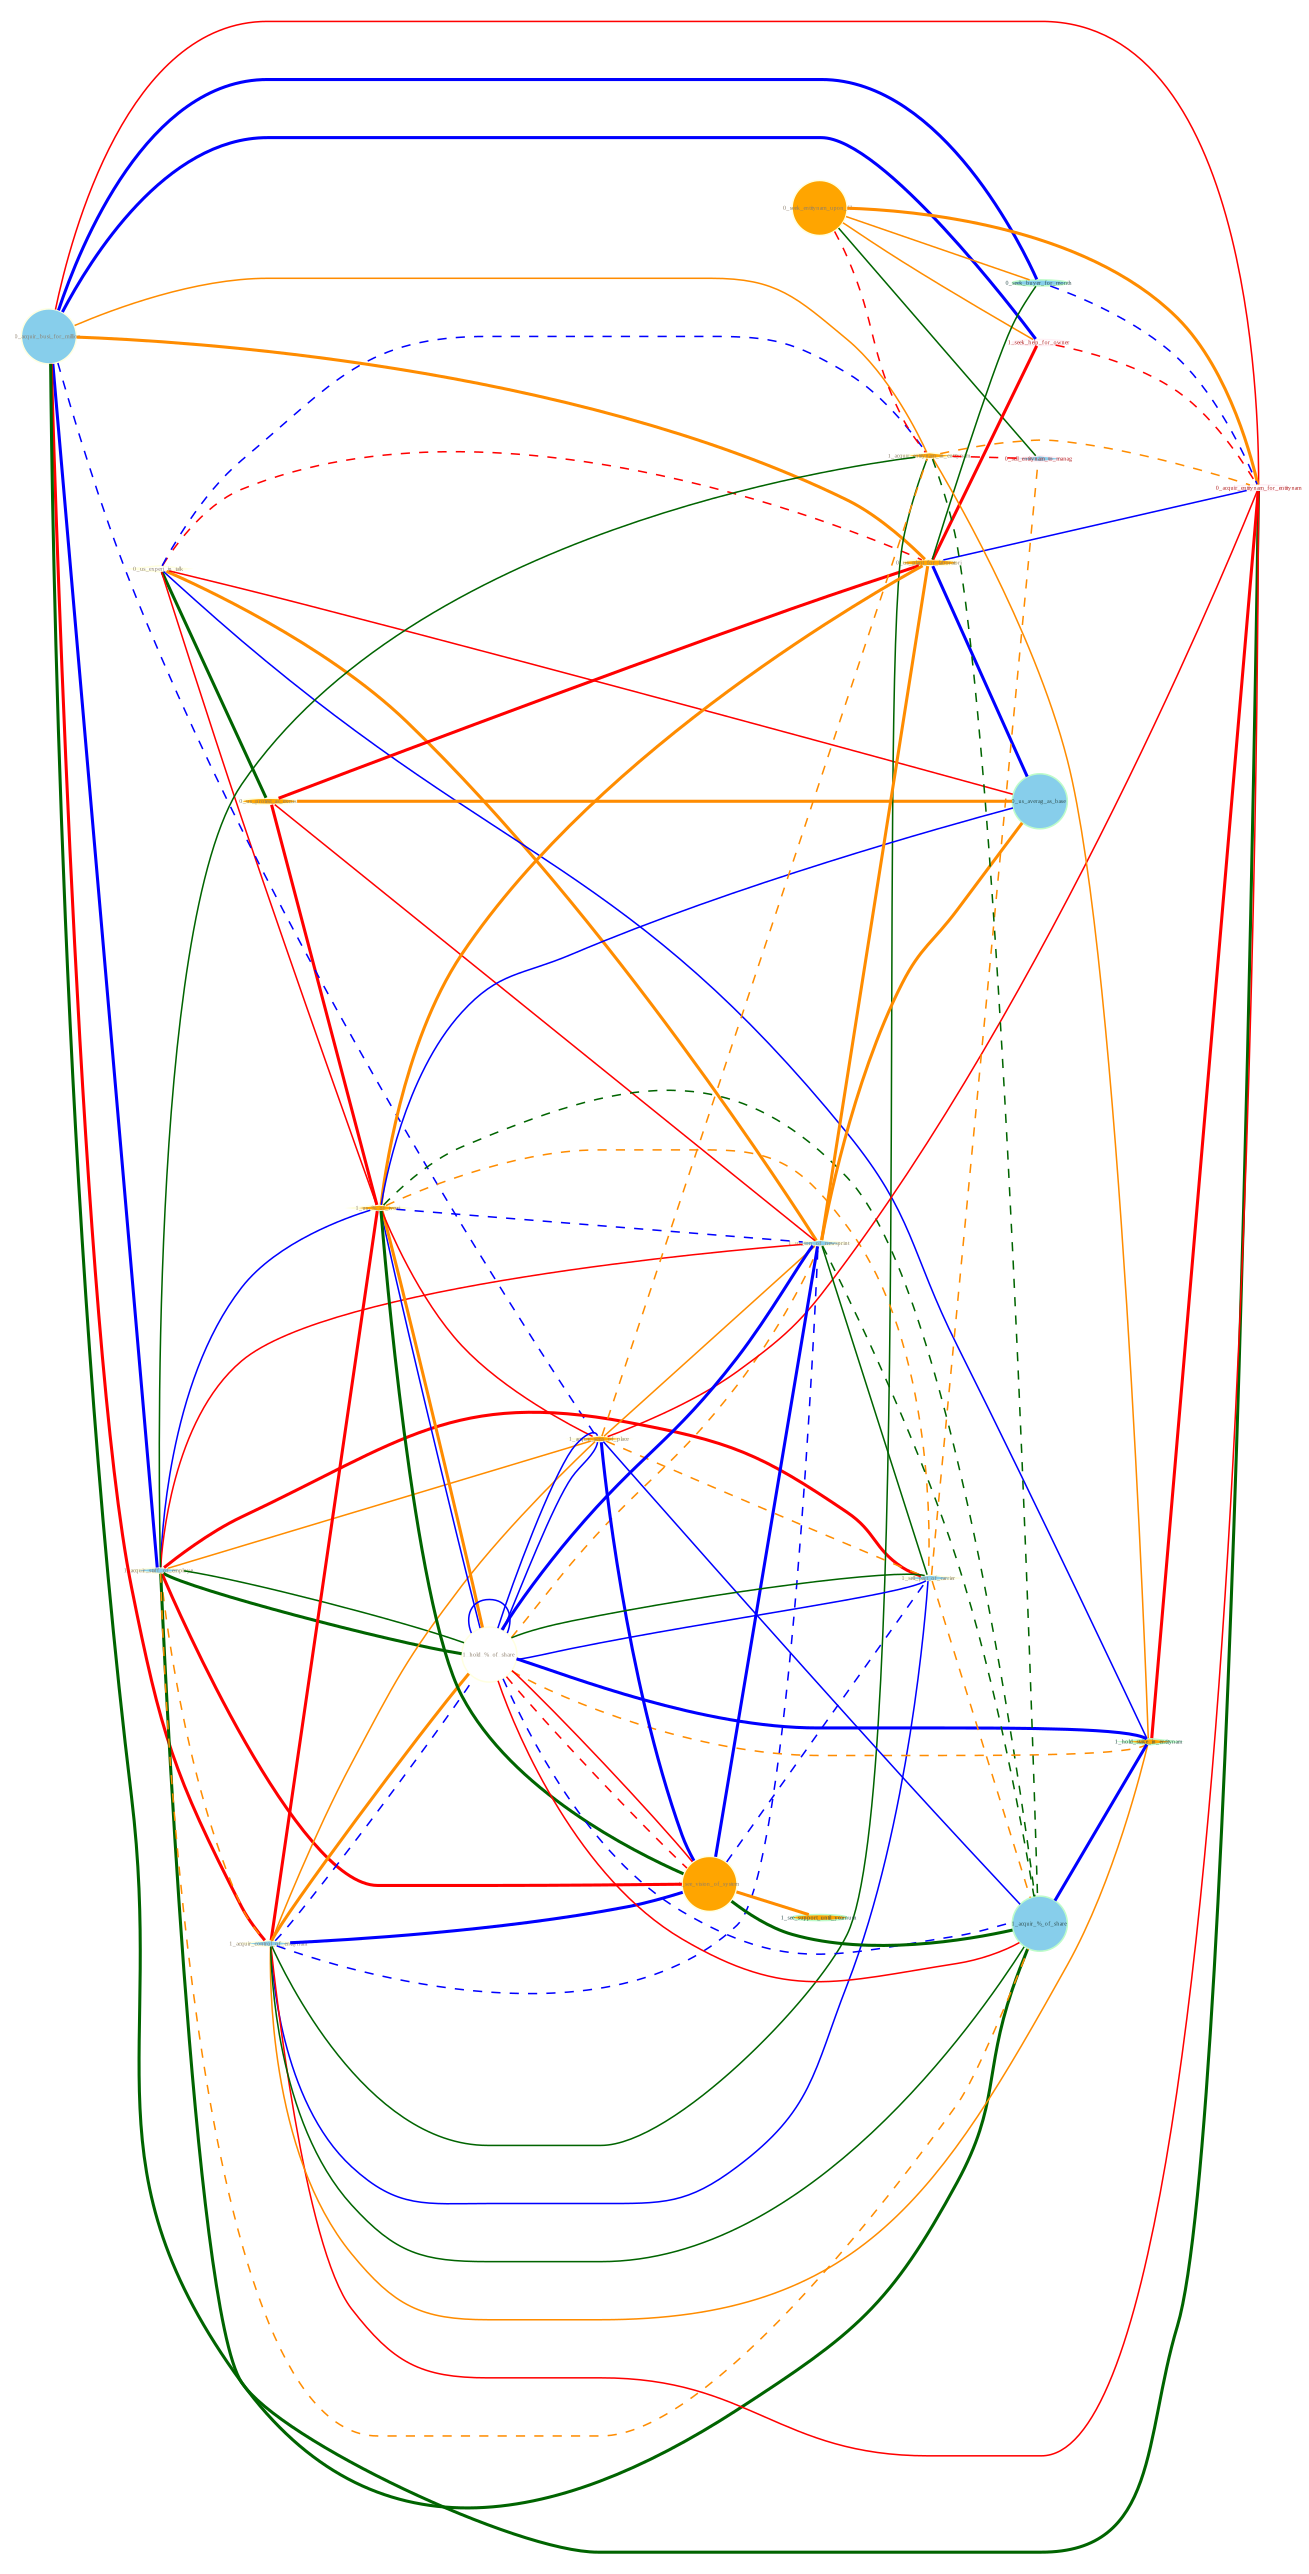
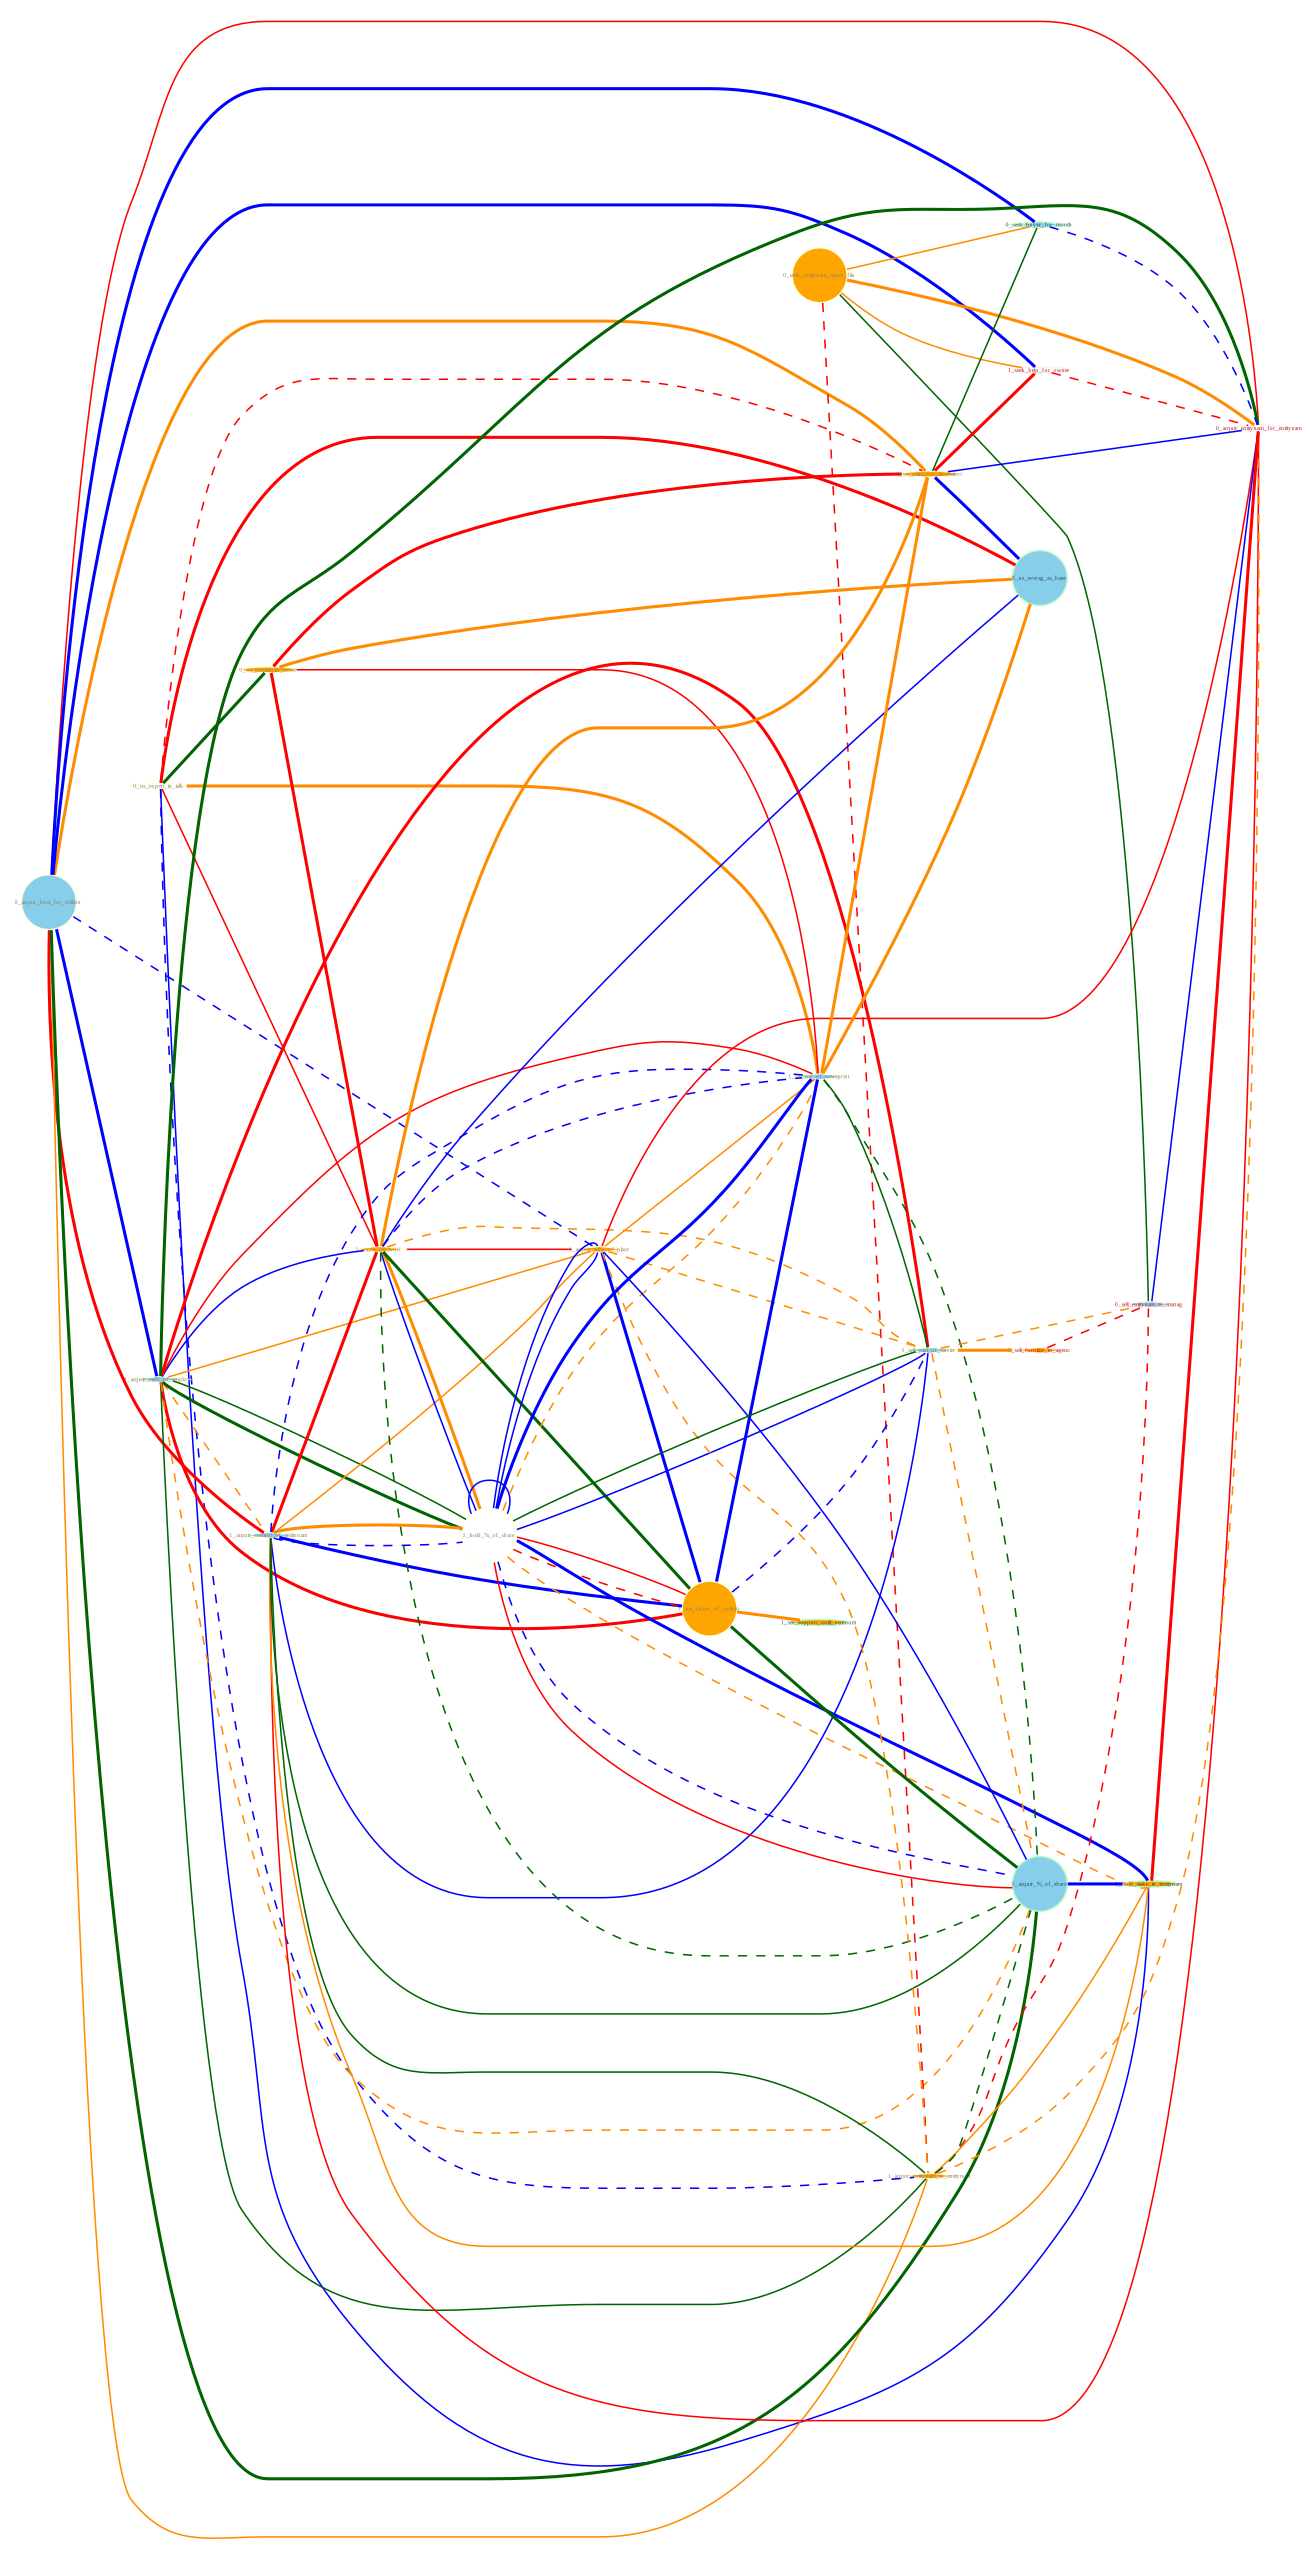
(1040, 283) -> (1040, 225)
(571, 674) -> (460, 437)
none -> (1205, 867)
none -> (1040, 1350)
(1150, 1742) -> (1150, 1884)
